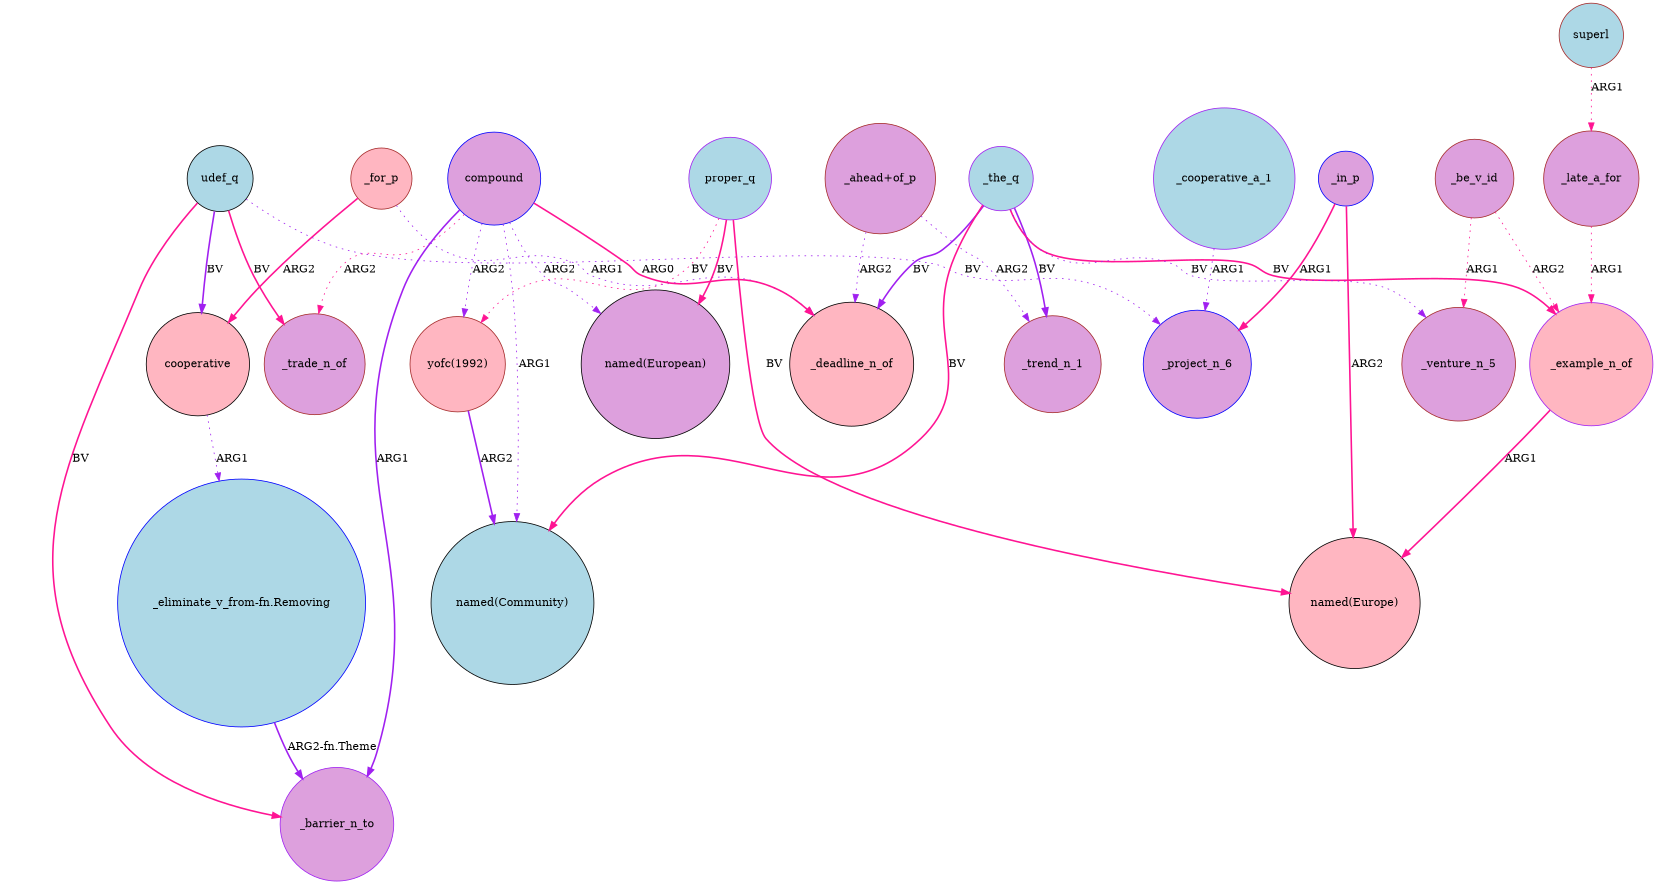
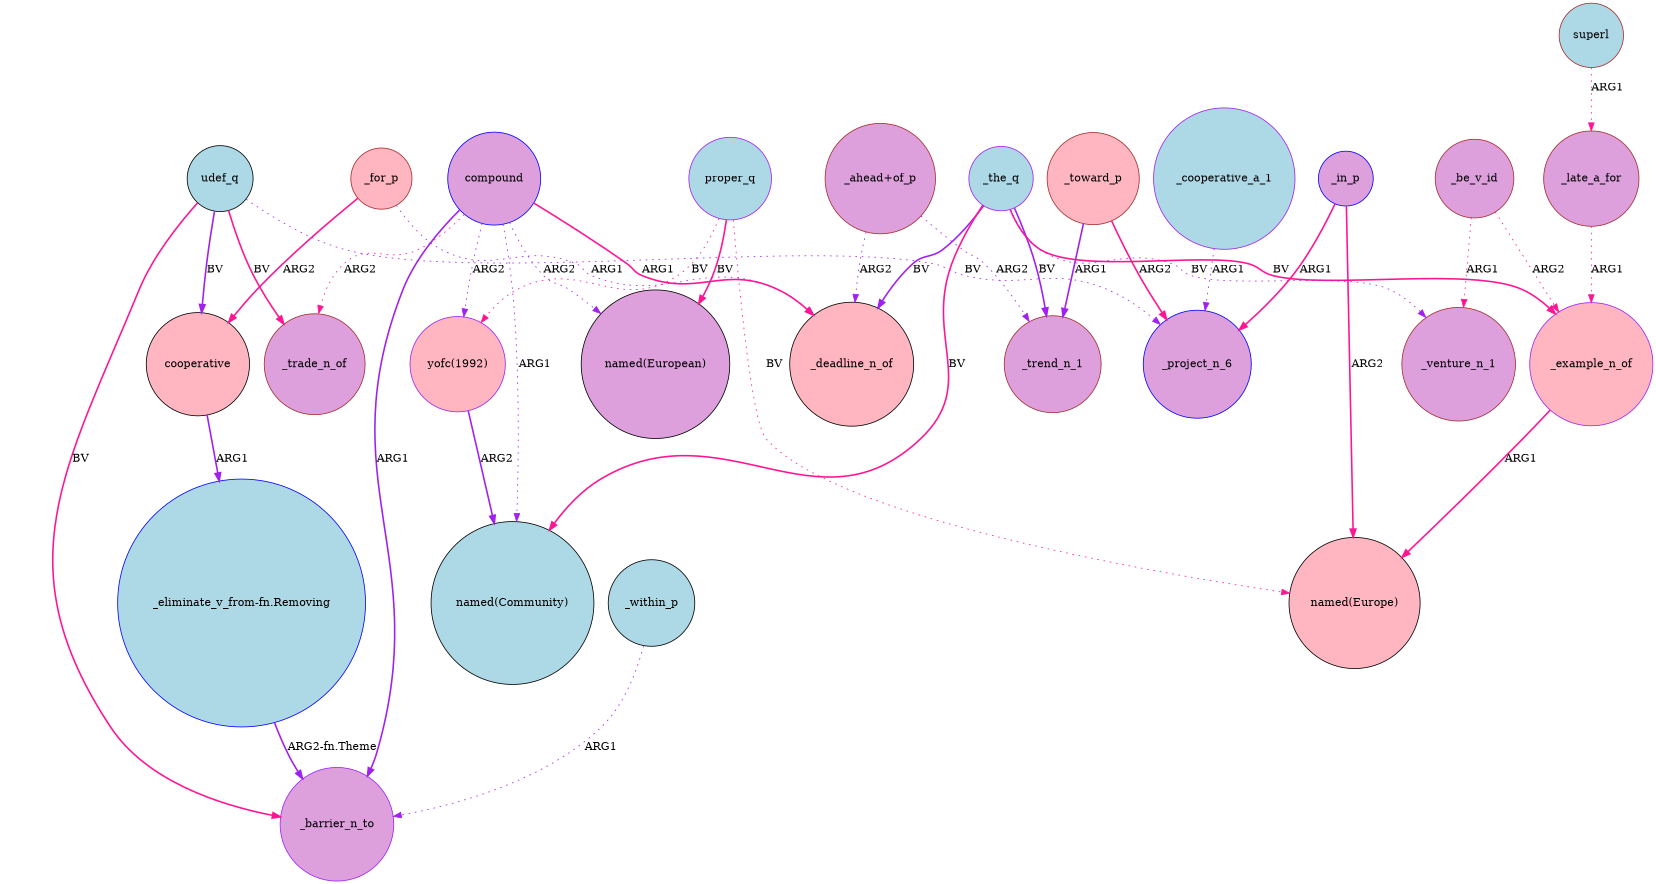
none -> (1093, 179)
(658, 270) -> (658, 270)
(458, 364) -> (458, 364)
(1459, 364) -> (1459, 364)
(212, 444) -> (212, 444)
(908, 511) -> (908, 511)
none -> (652, 603)
